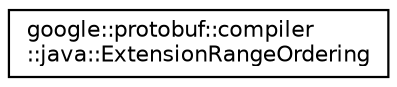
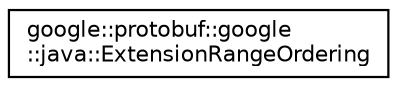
(199, 44) -> (199, 44)
